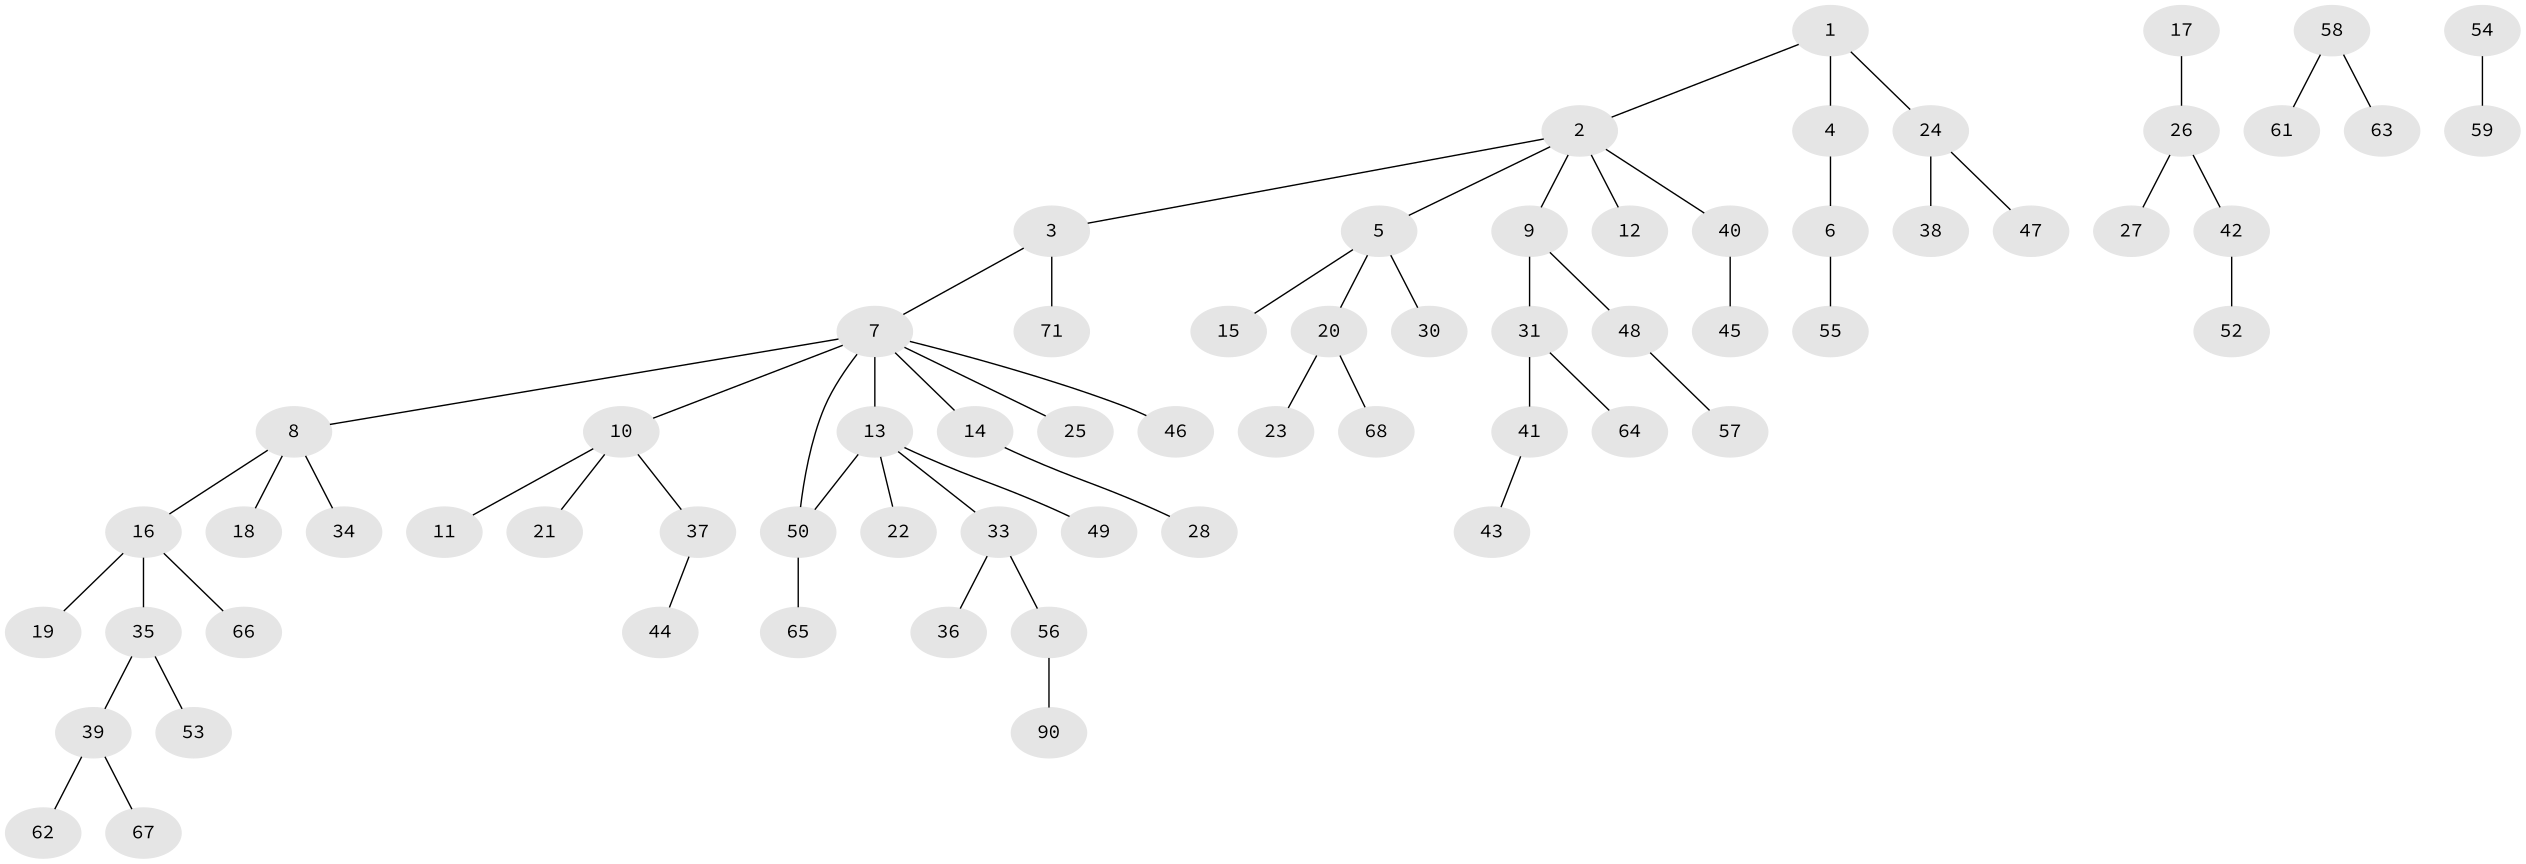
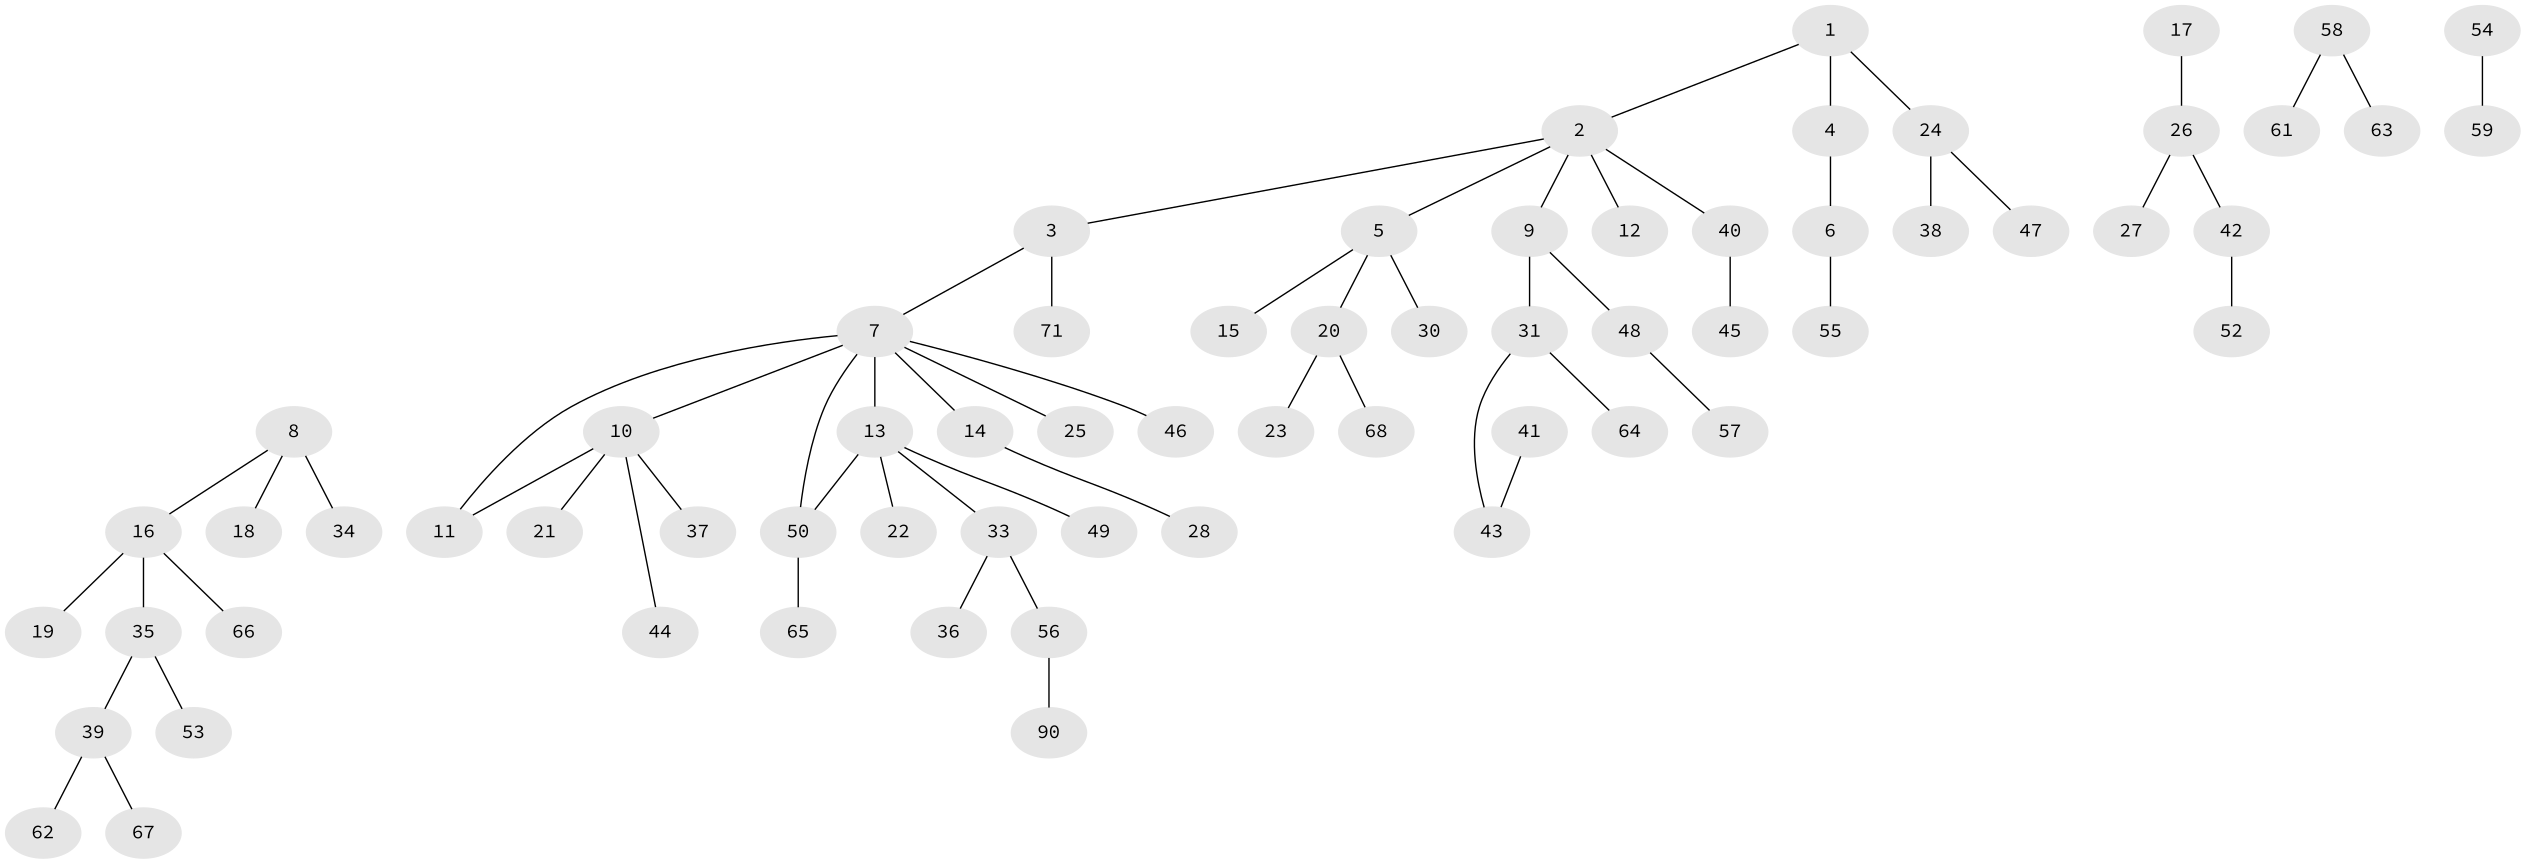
(584, 382) -> (628, 381)
(1530, 382) -> (1476, 426)
(679, 582) -> (641, 532)
